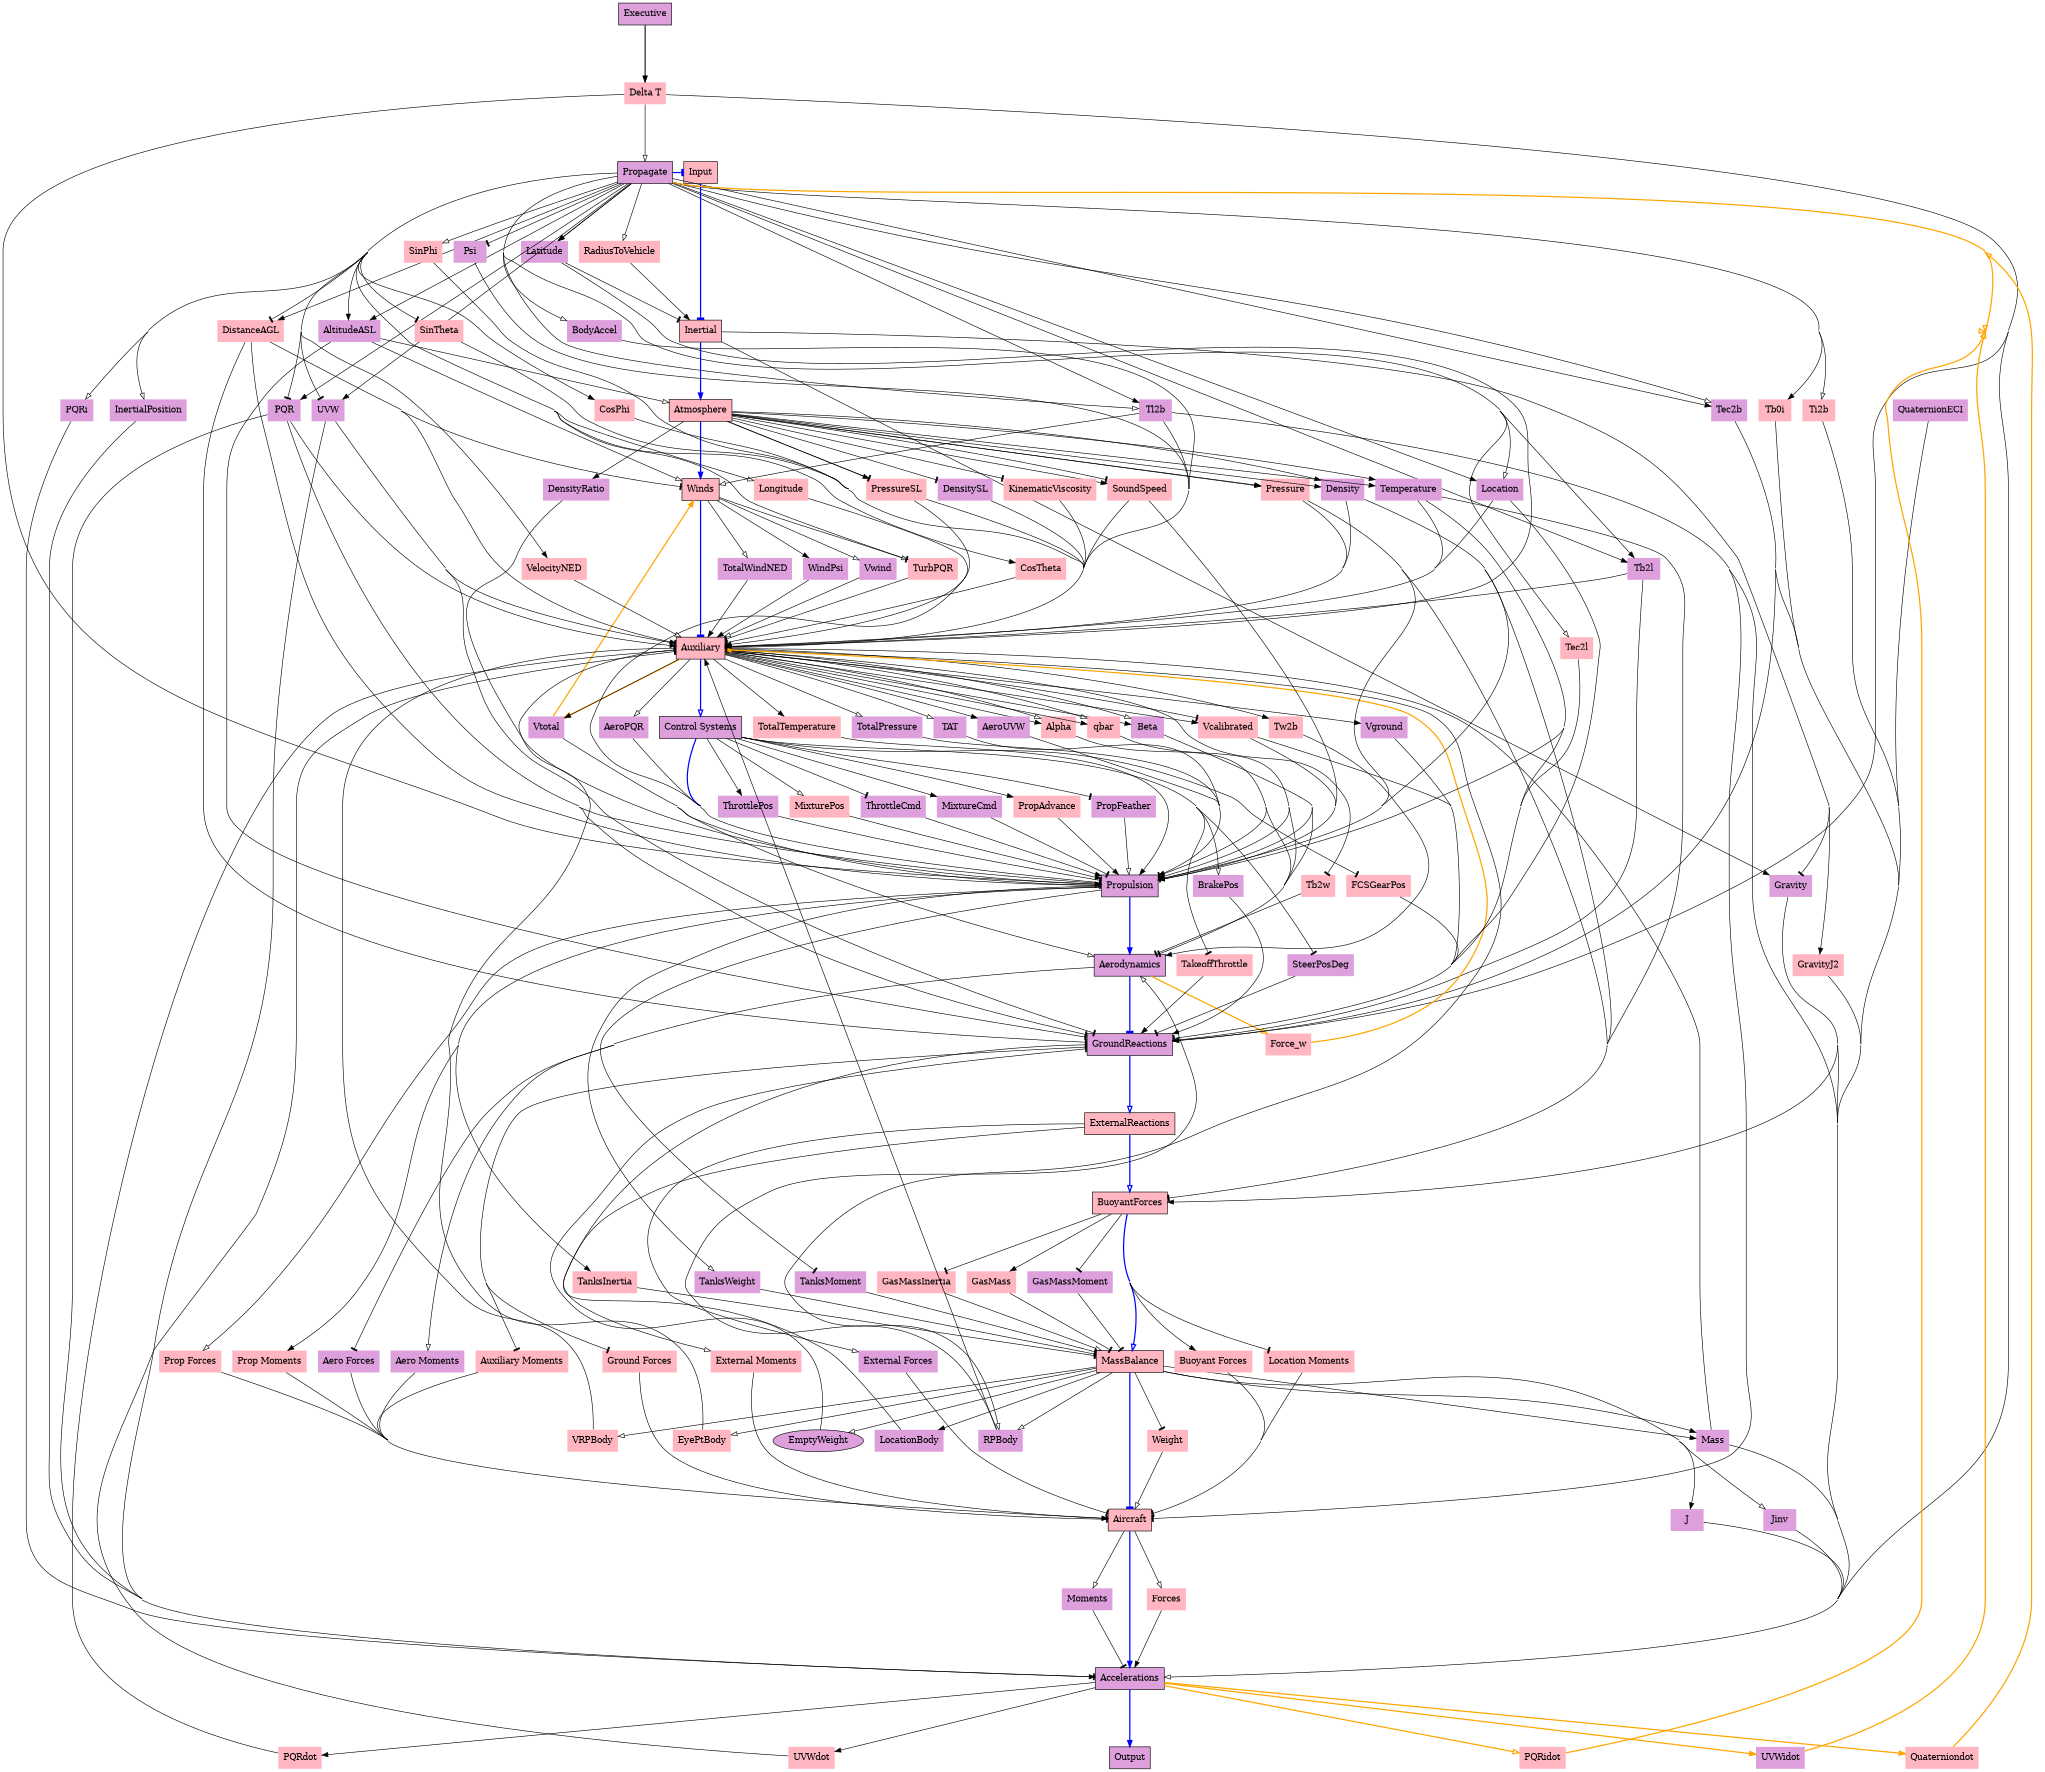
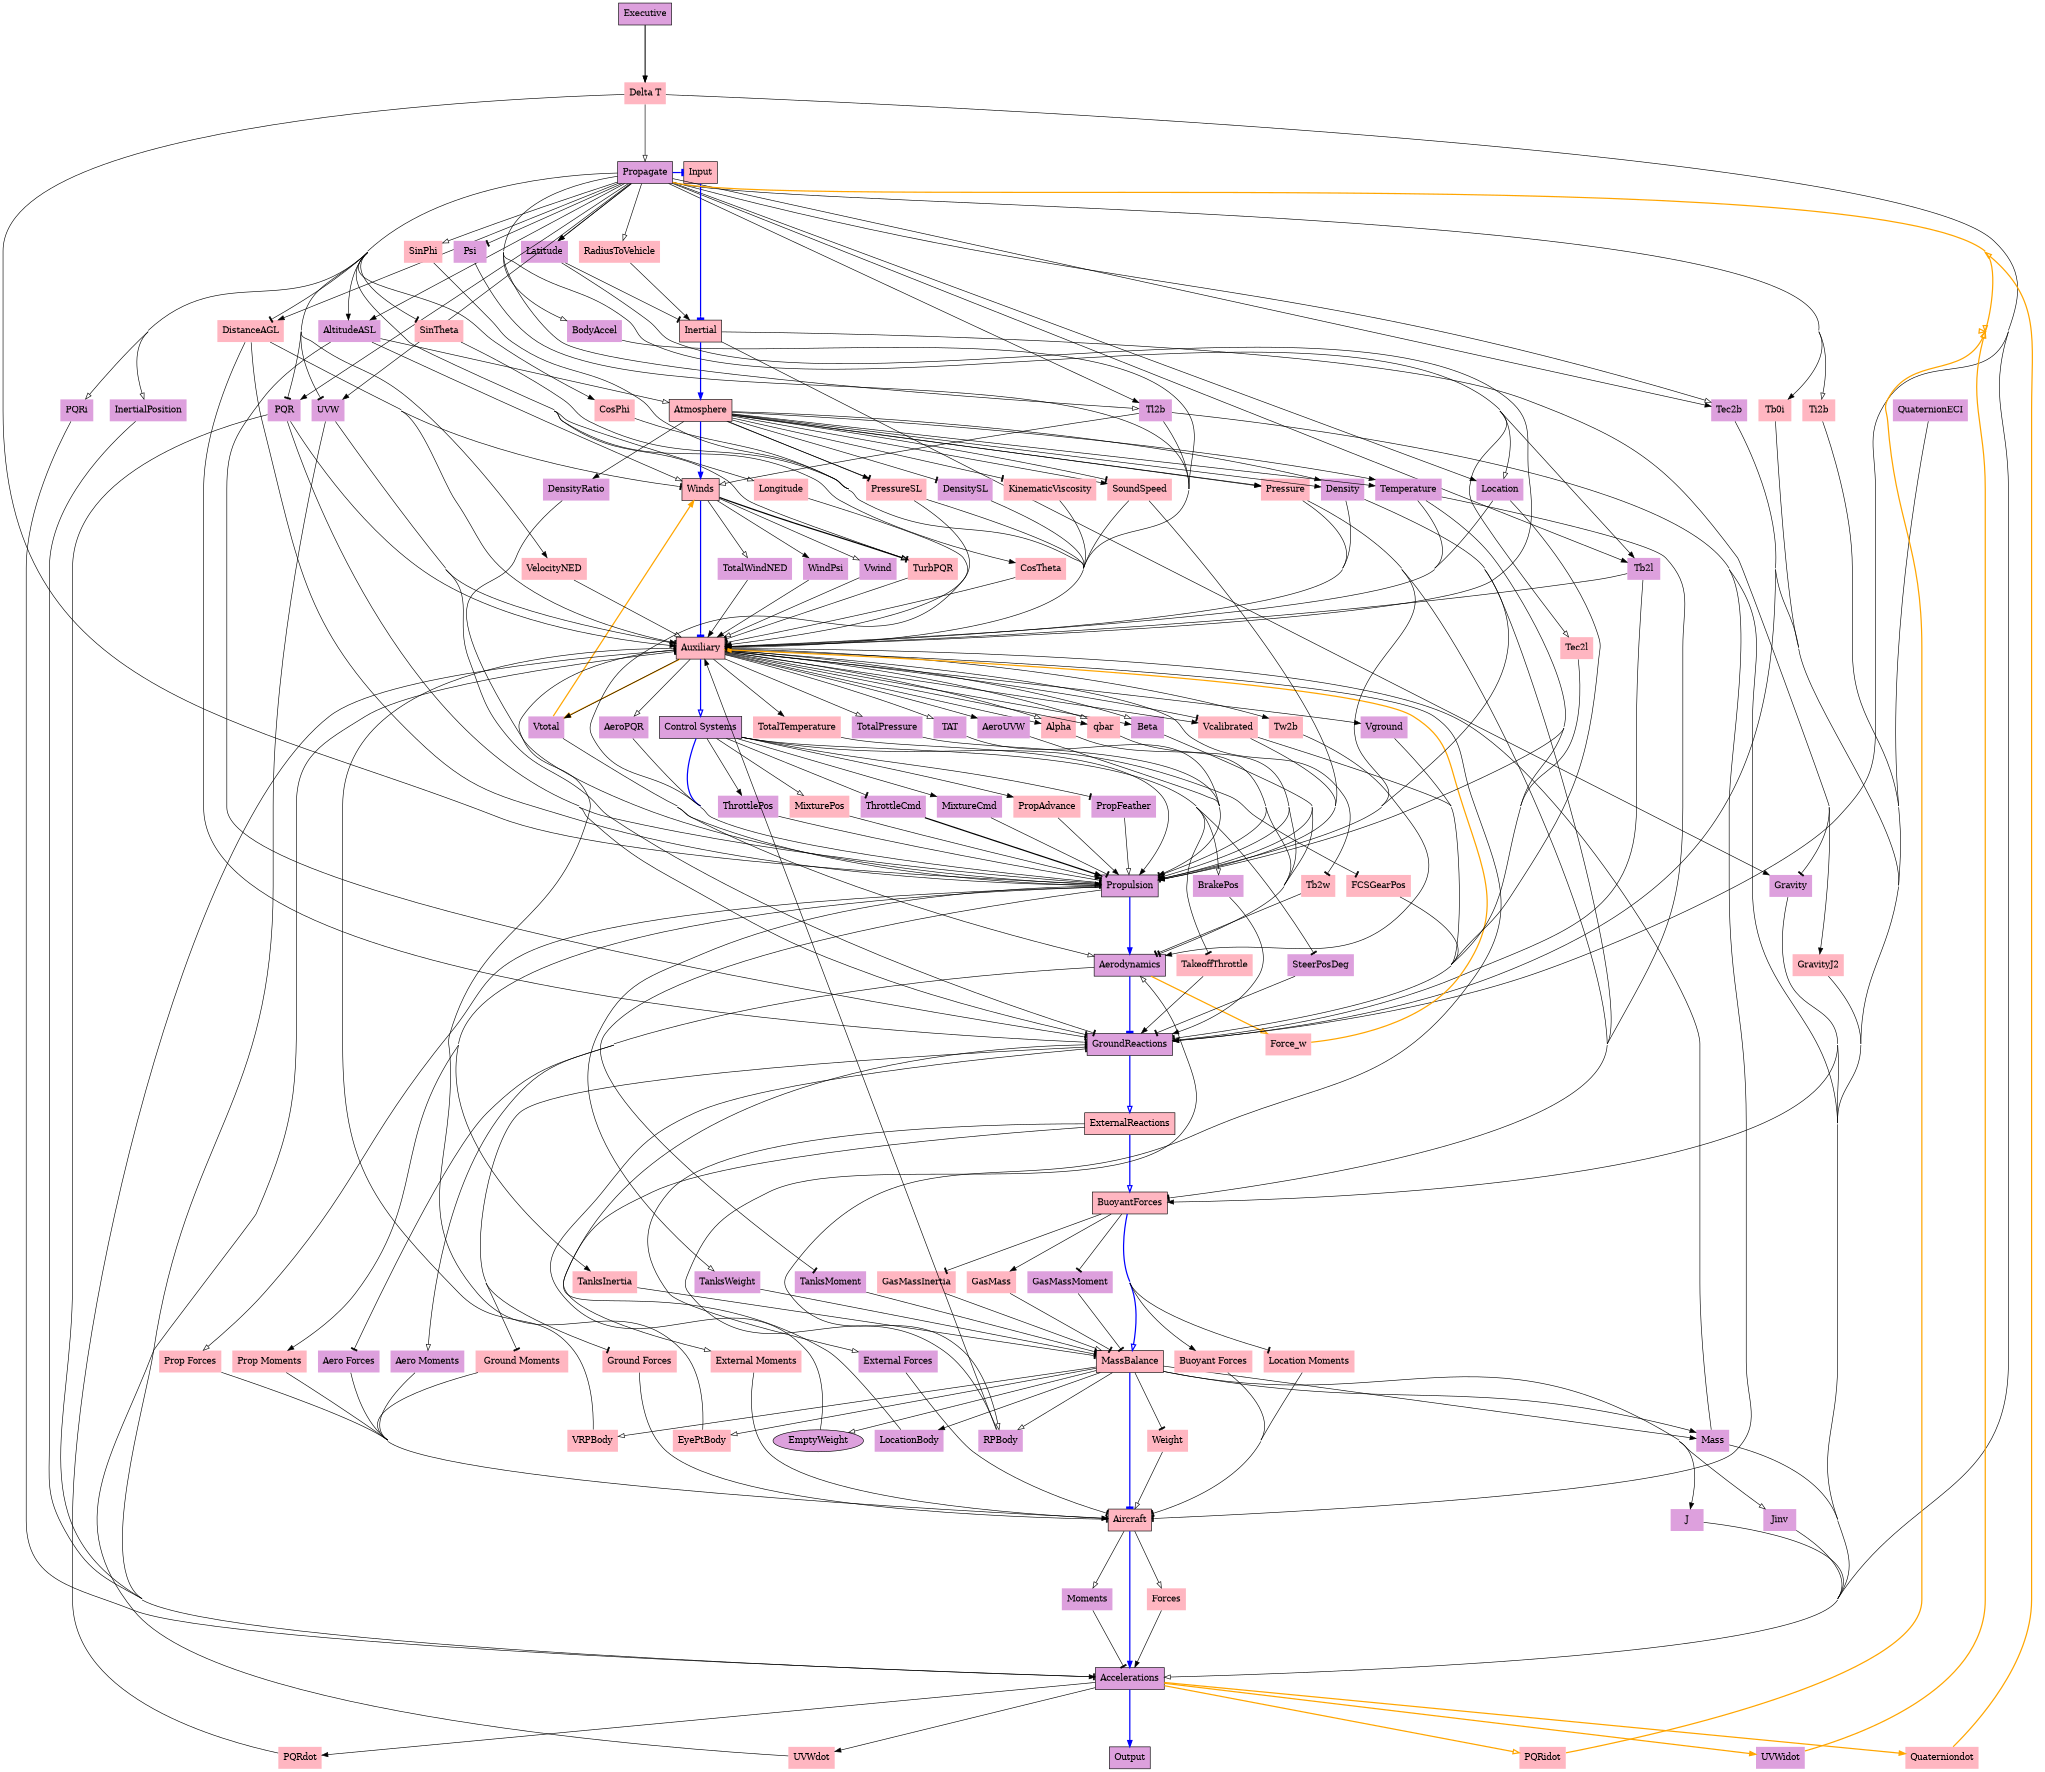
(810, 528) -> (810, 528)
(1010, 846) -> (1010, 846)
(522, 1362) -> (522, 1362)
